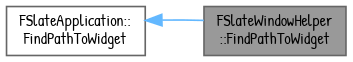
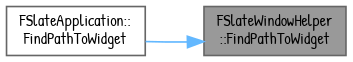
(183, 20) -> (166, 42)
